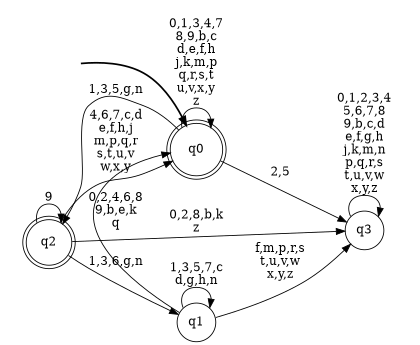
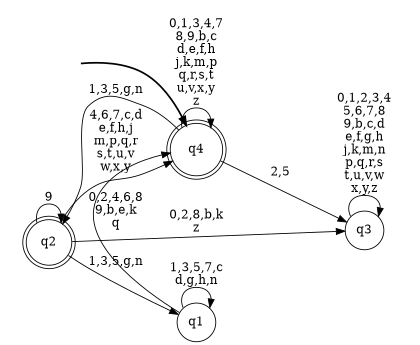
(196, 150) -> (196, 150)
(116, 262) -> (116, 262)
(284, 292) -> none
